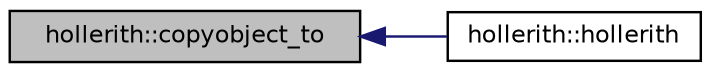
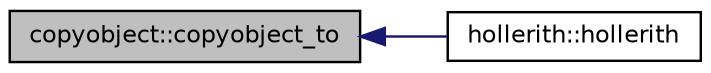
(185, 36) -> (185, 36)
